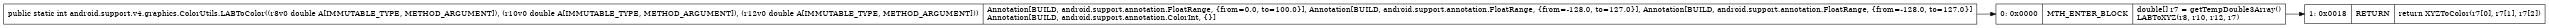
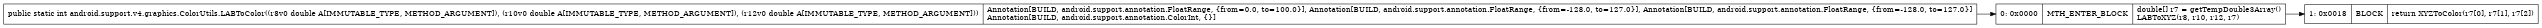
(2373, 14) -> (2369, 14)
